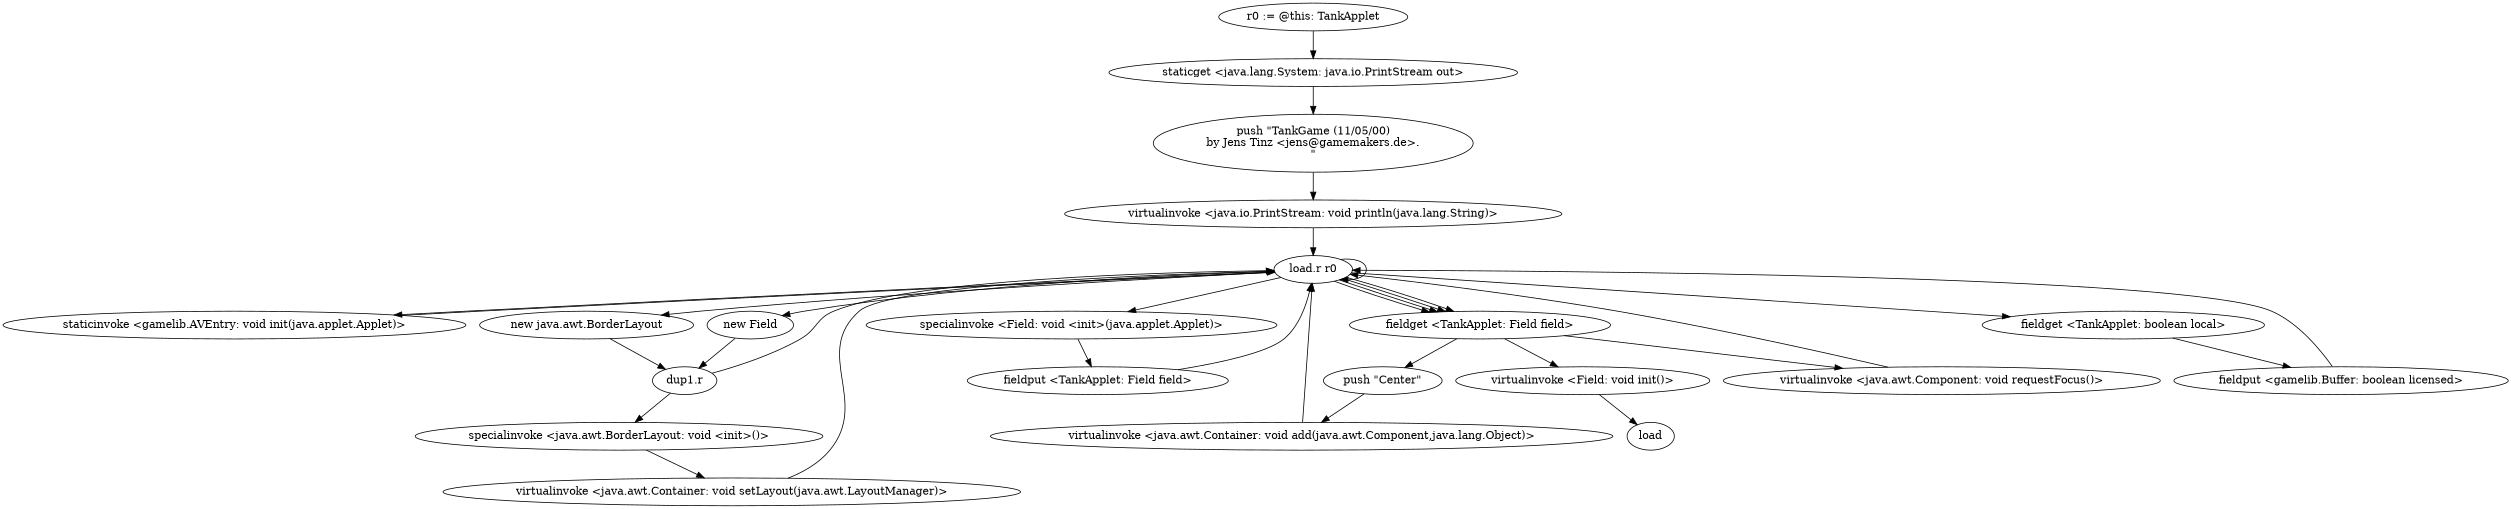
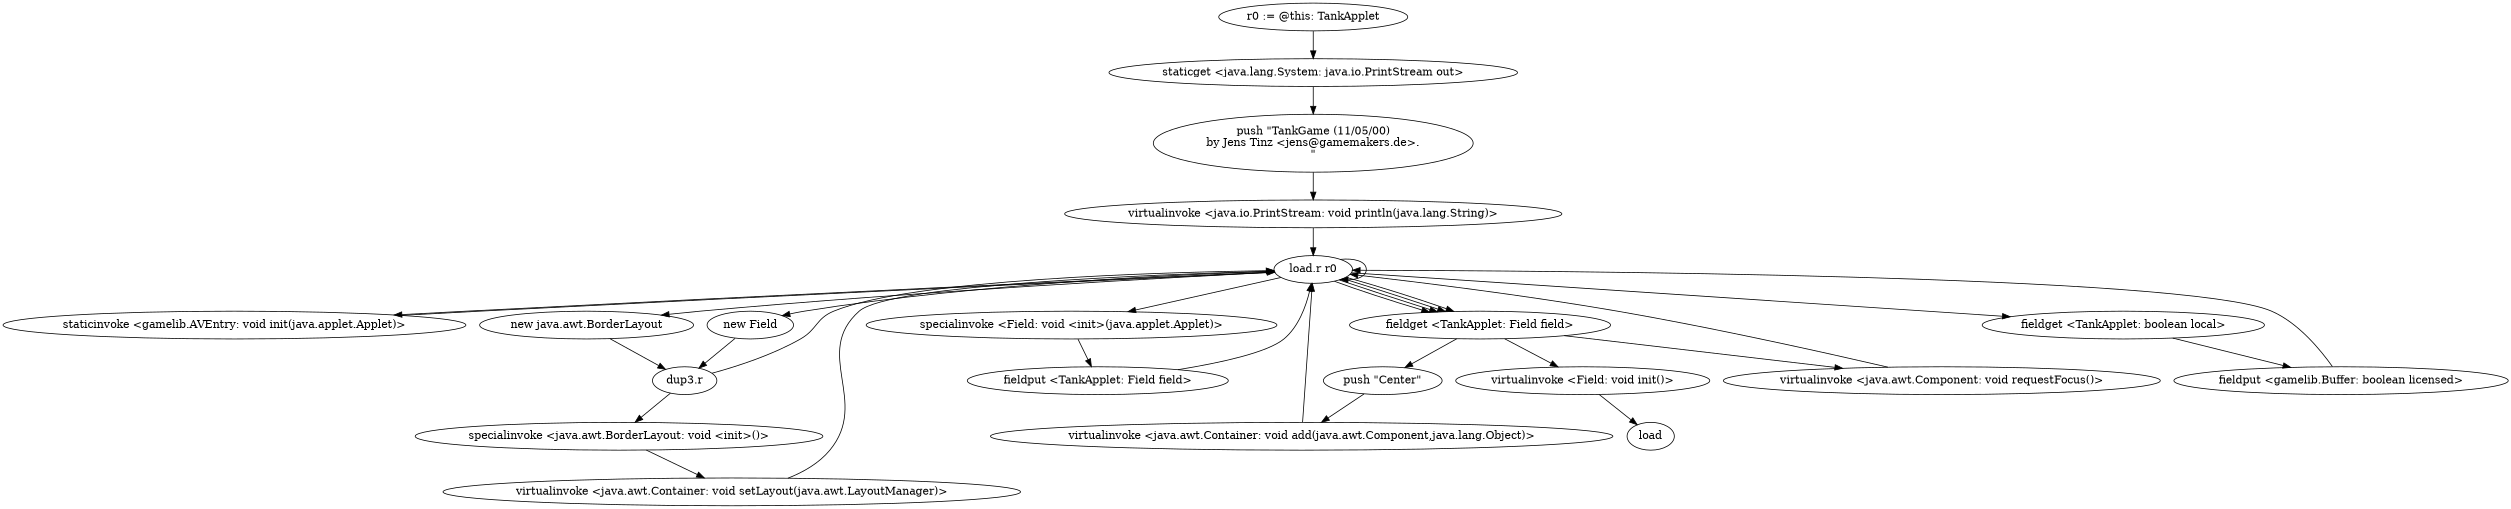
(685, 381) -> (685, 381)
